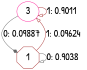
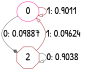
(28, 12) -> (28, 12)
(28, 58) -> (28, 58)
